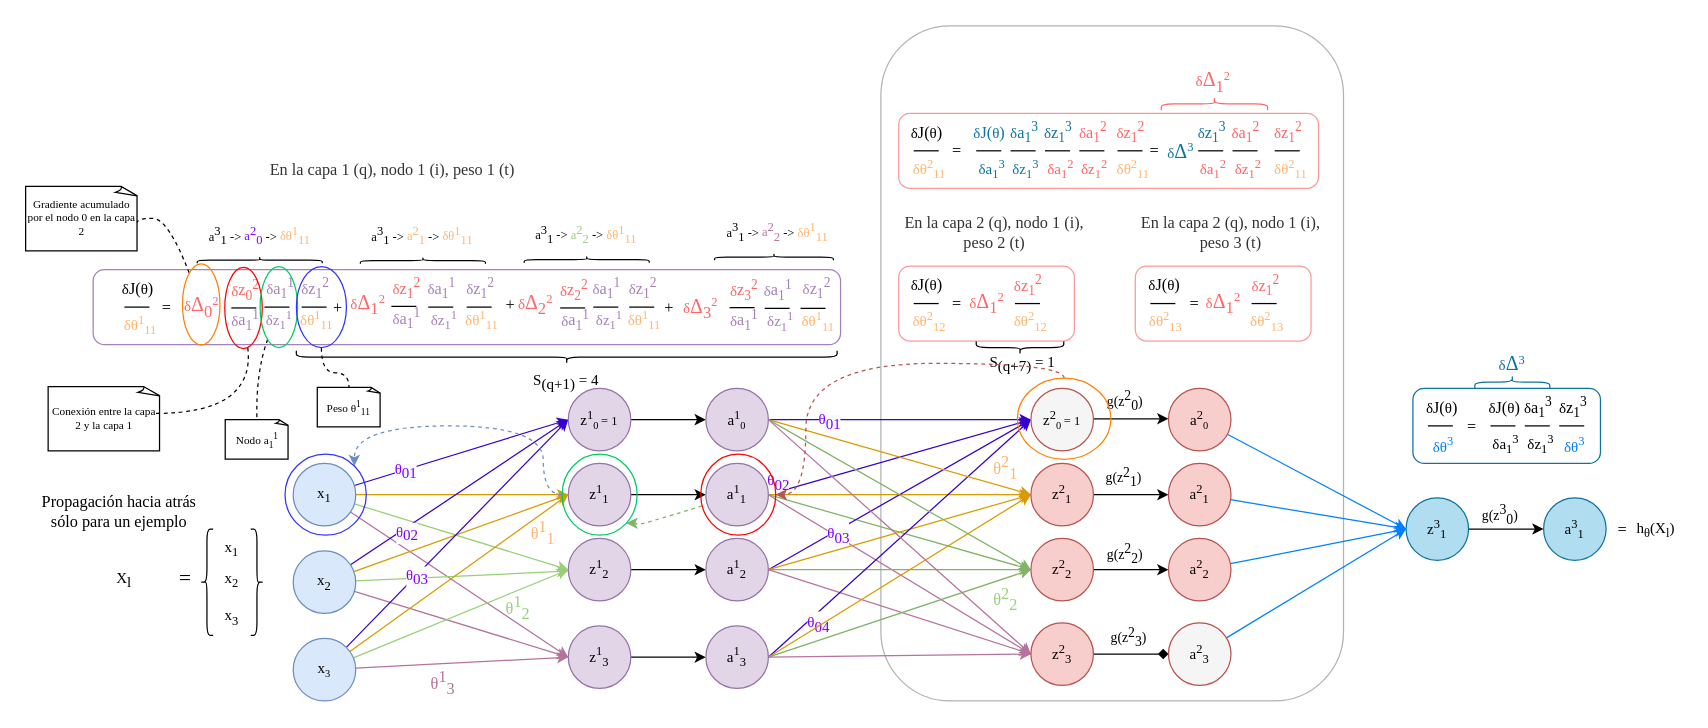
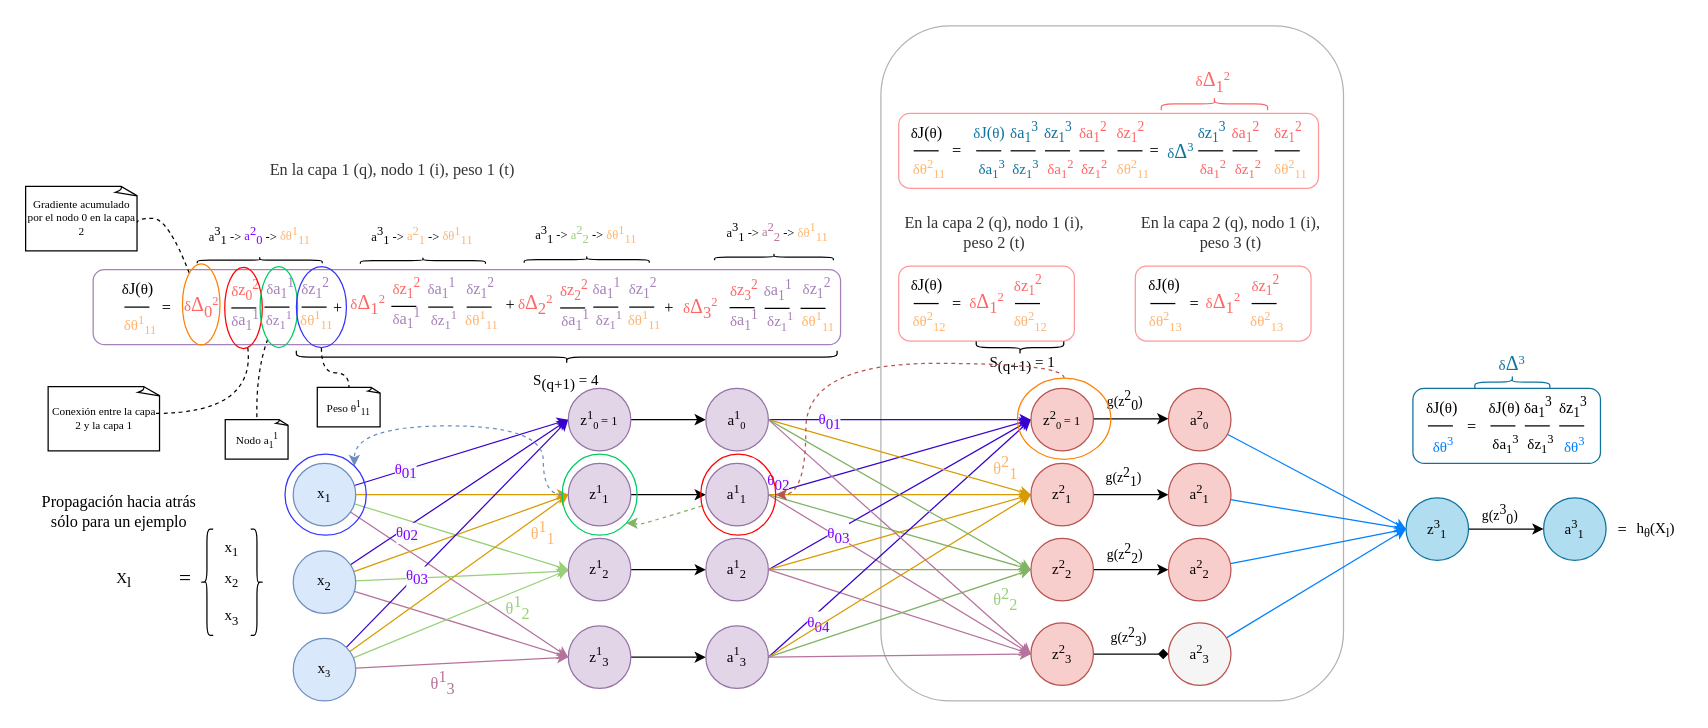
(1023, 363) -> (1023, 363)
(1062, 419) -> (1062, 419)
